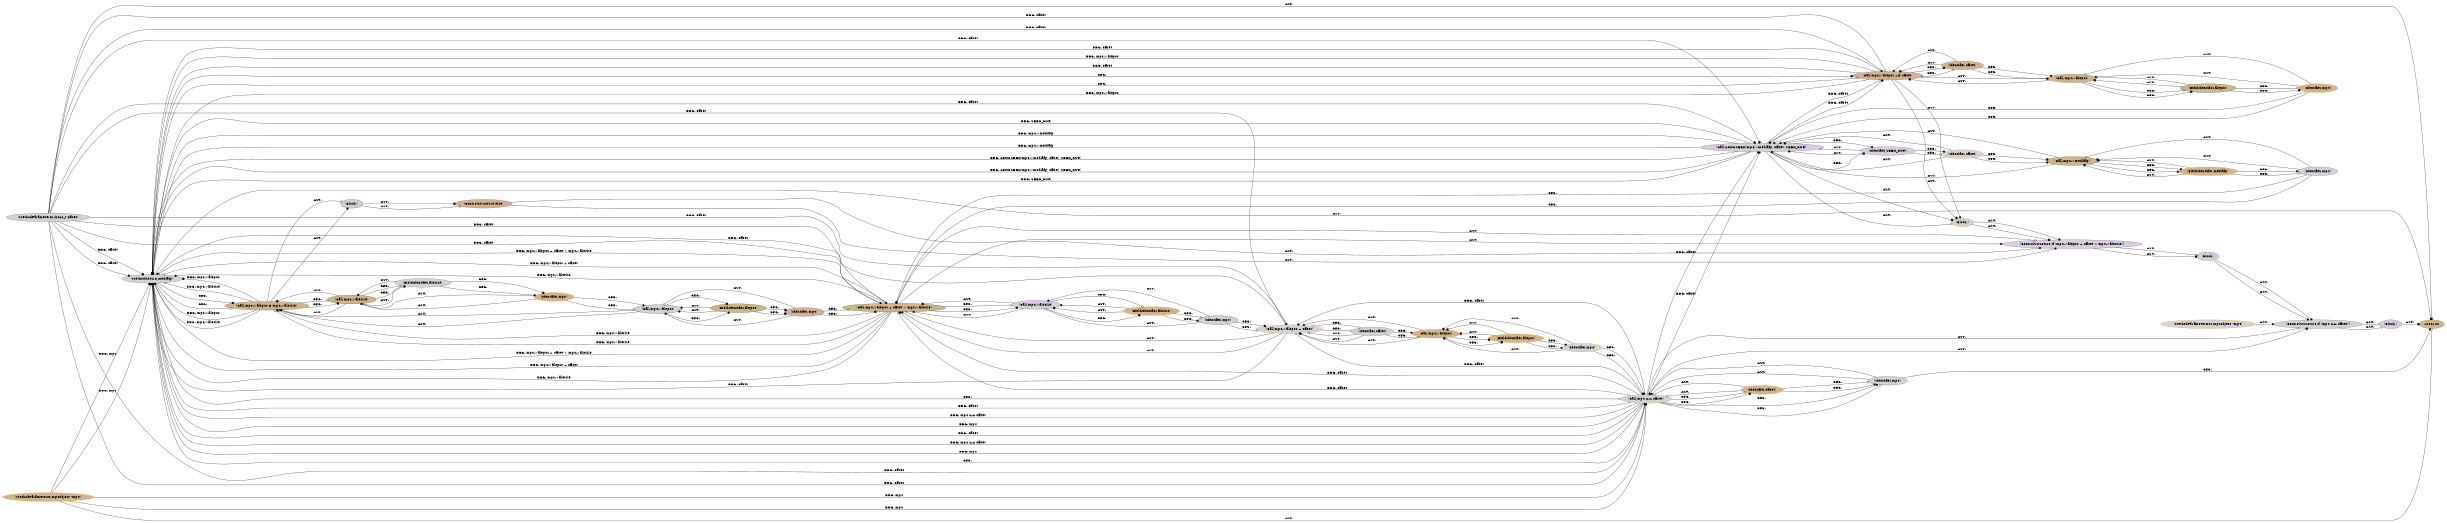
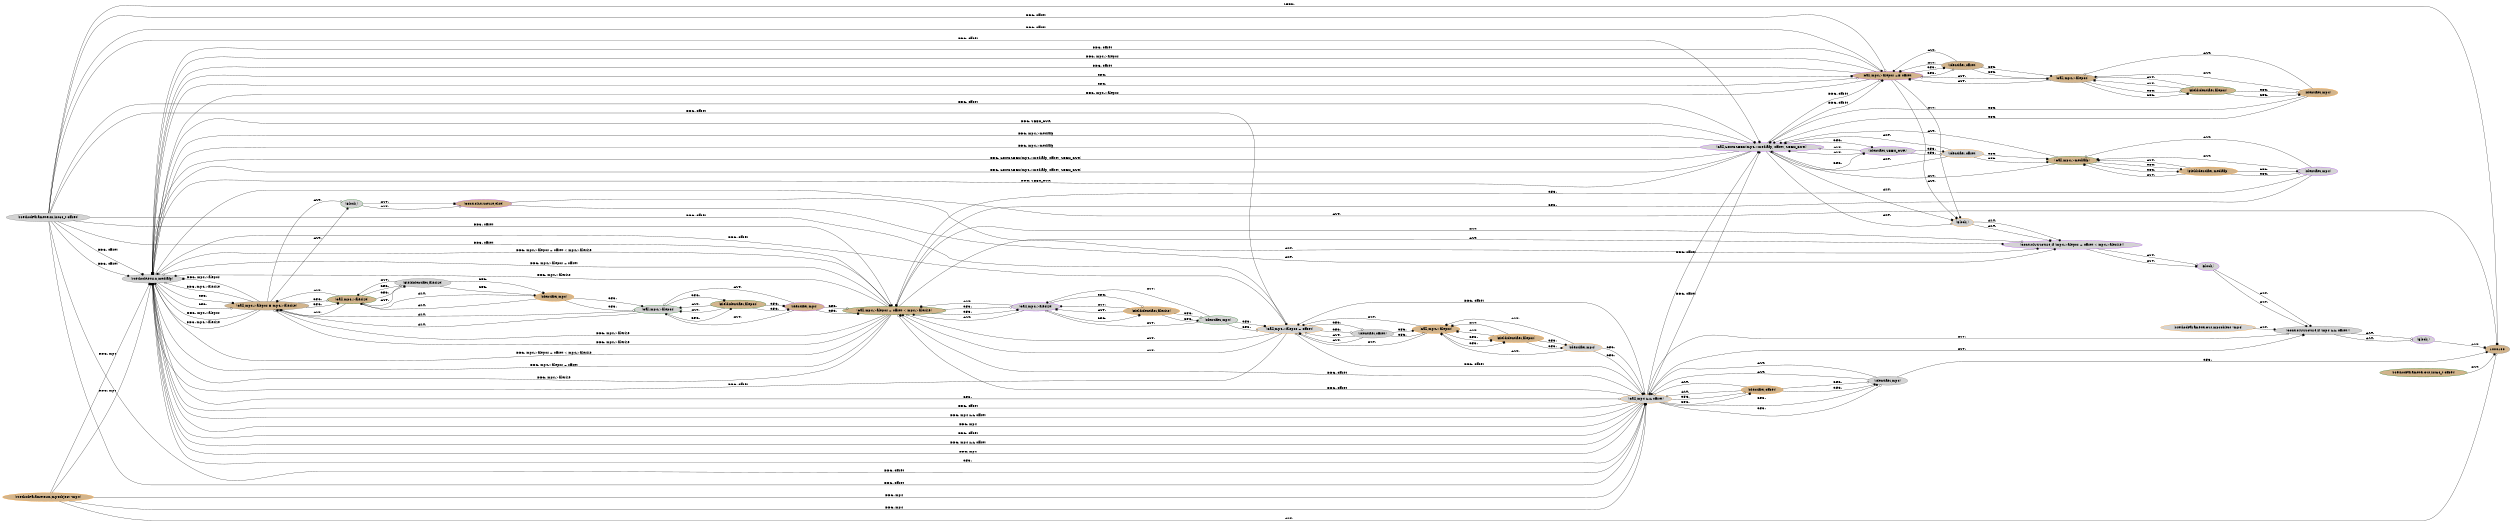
(1290, 4) -> (1290, 4)
none -> (2424, 373)
